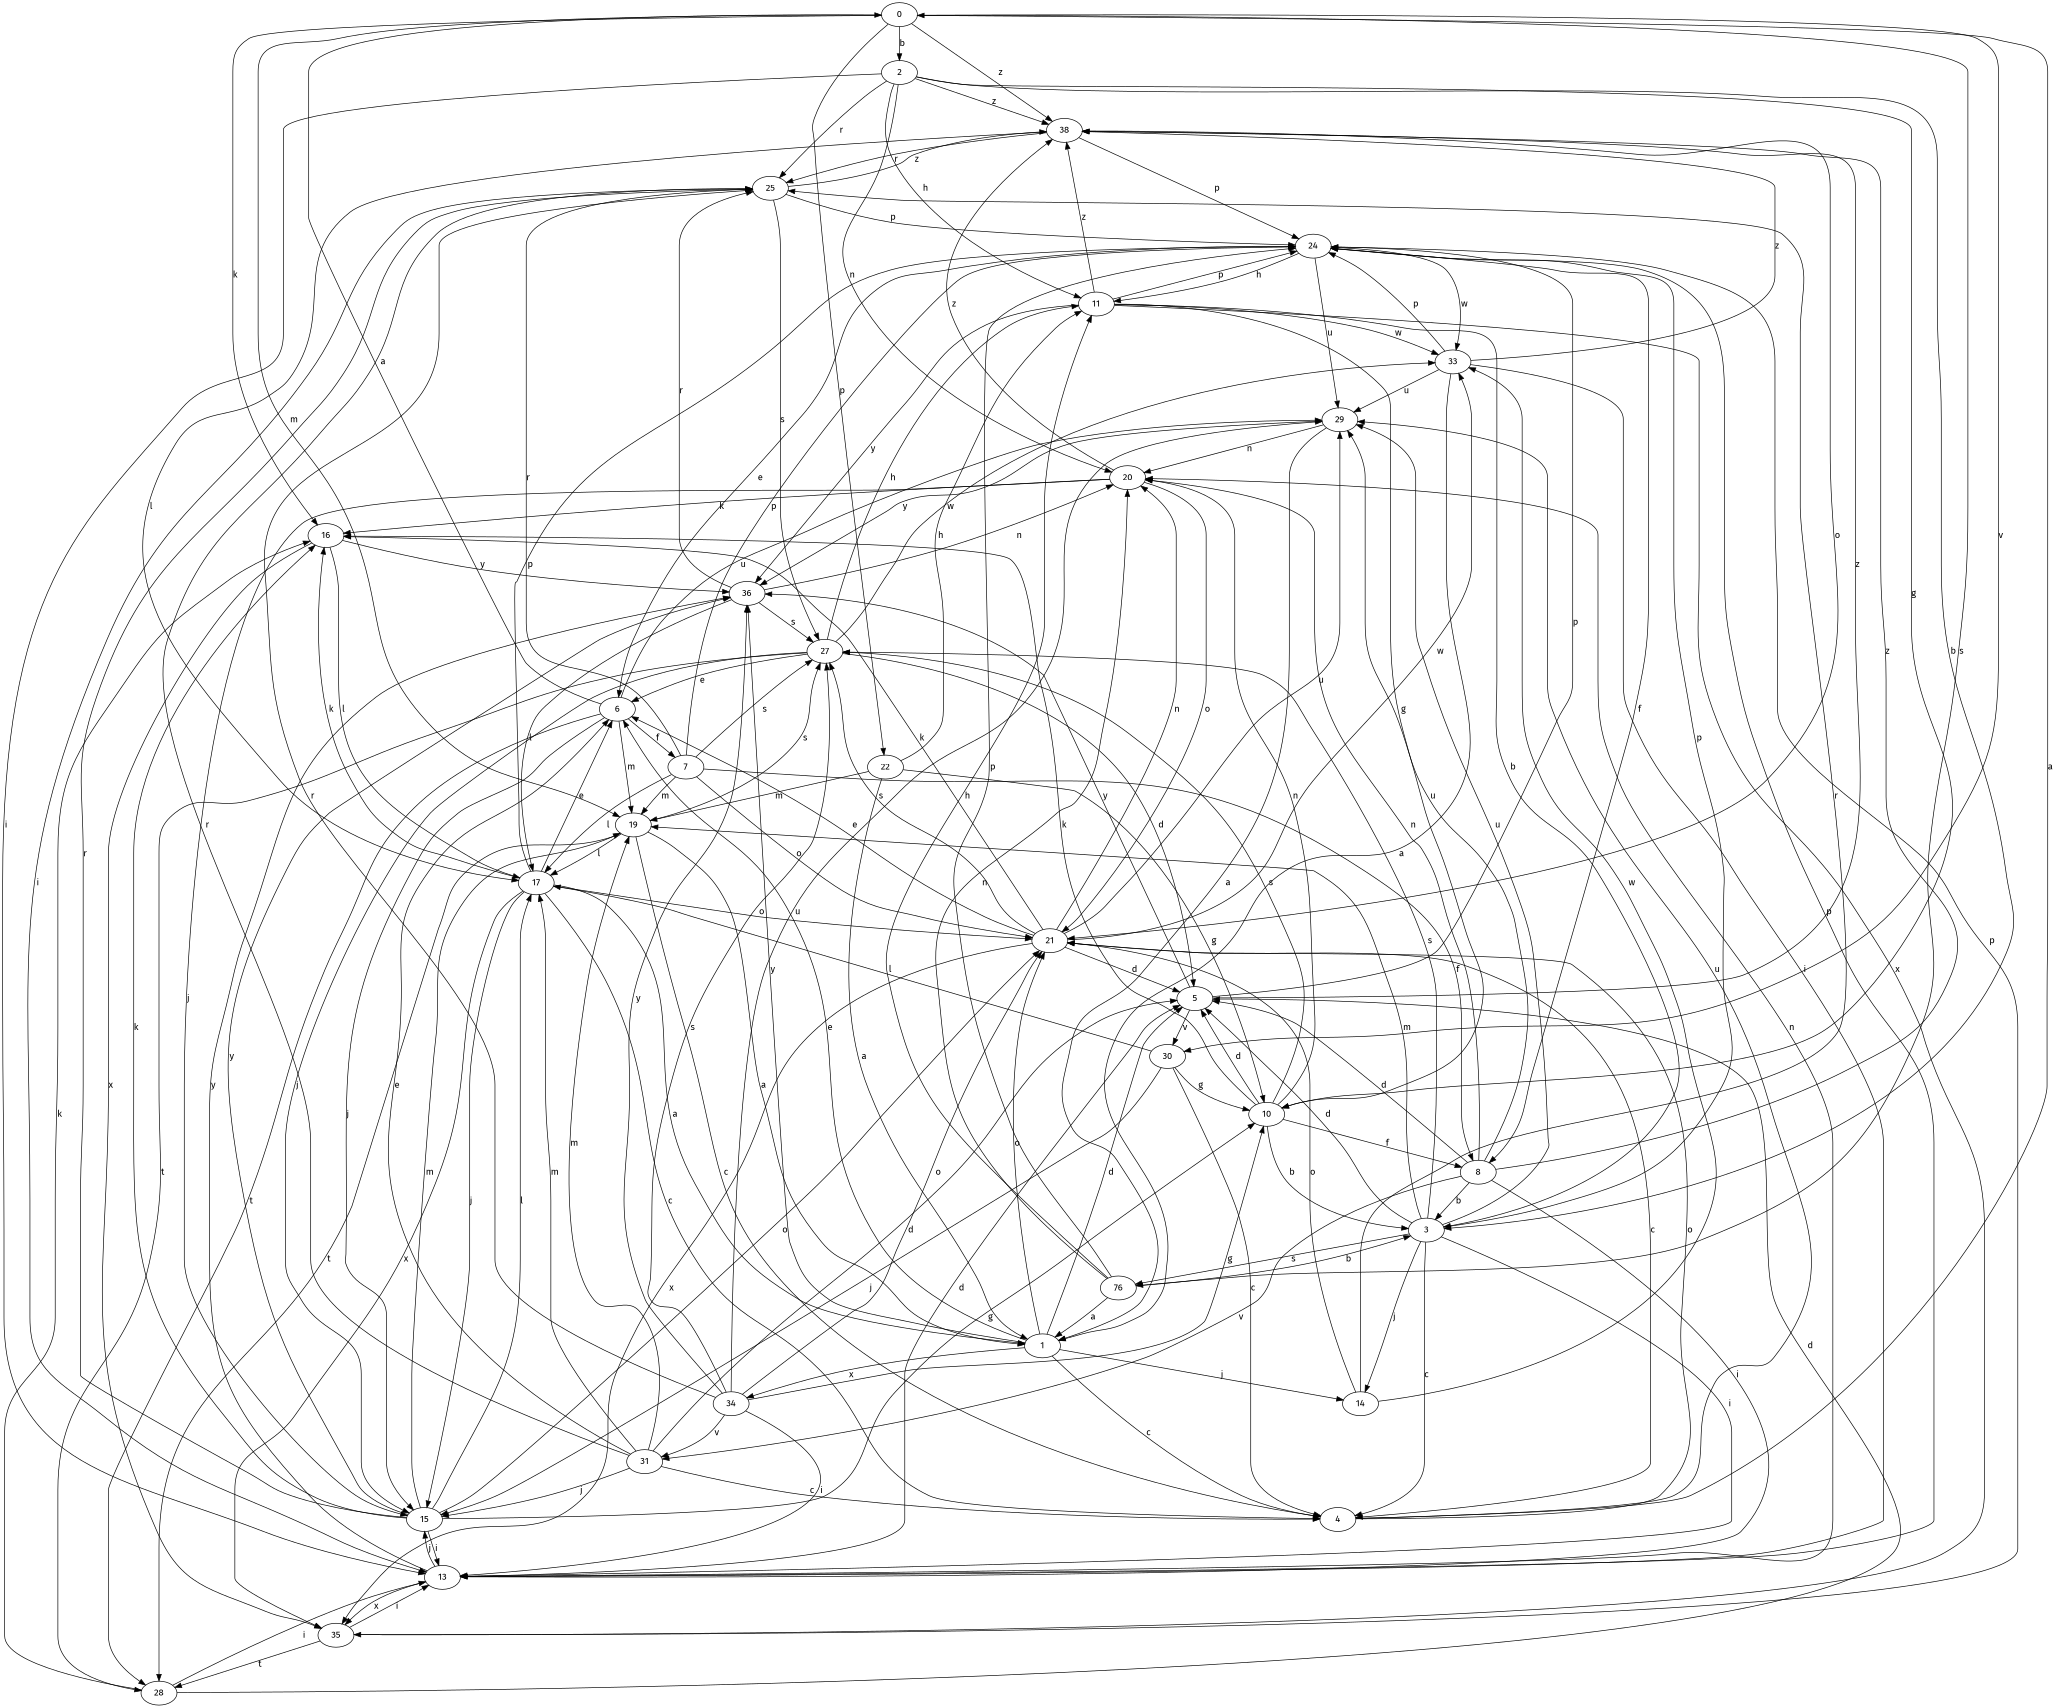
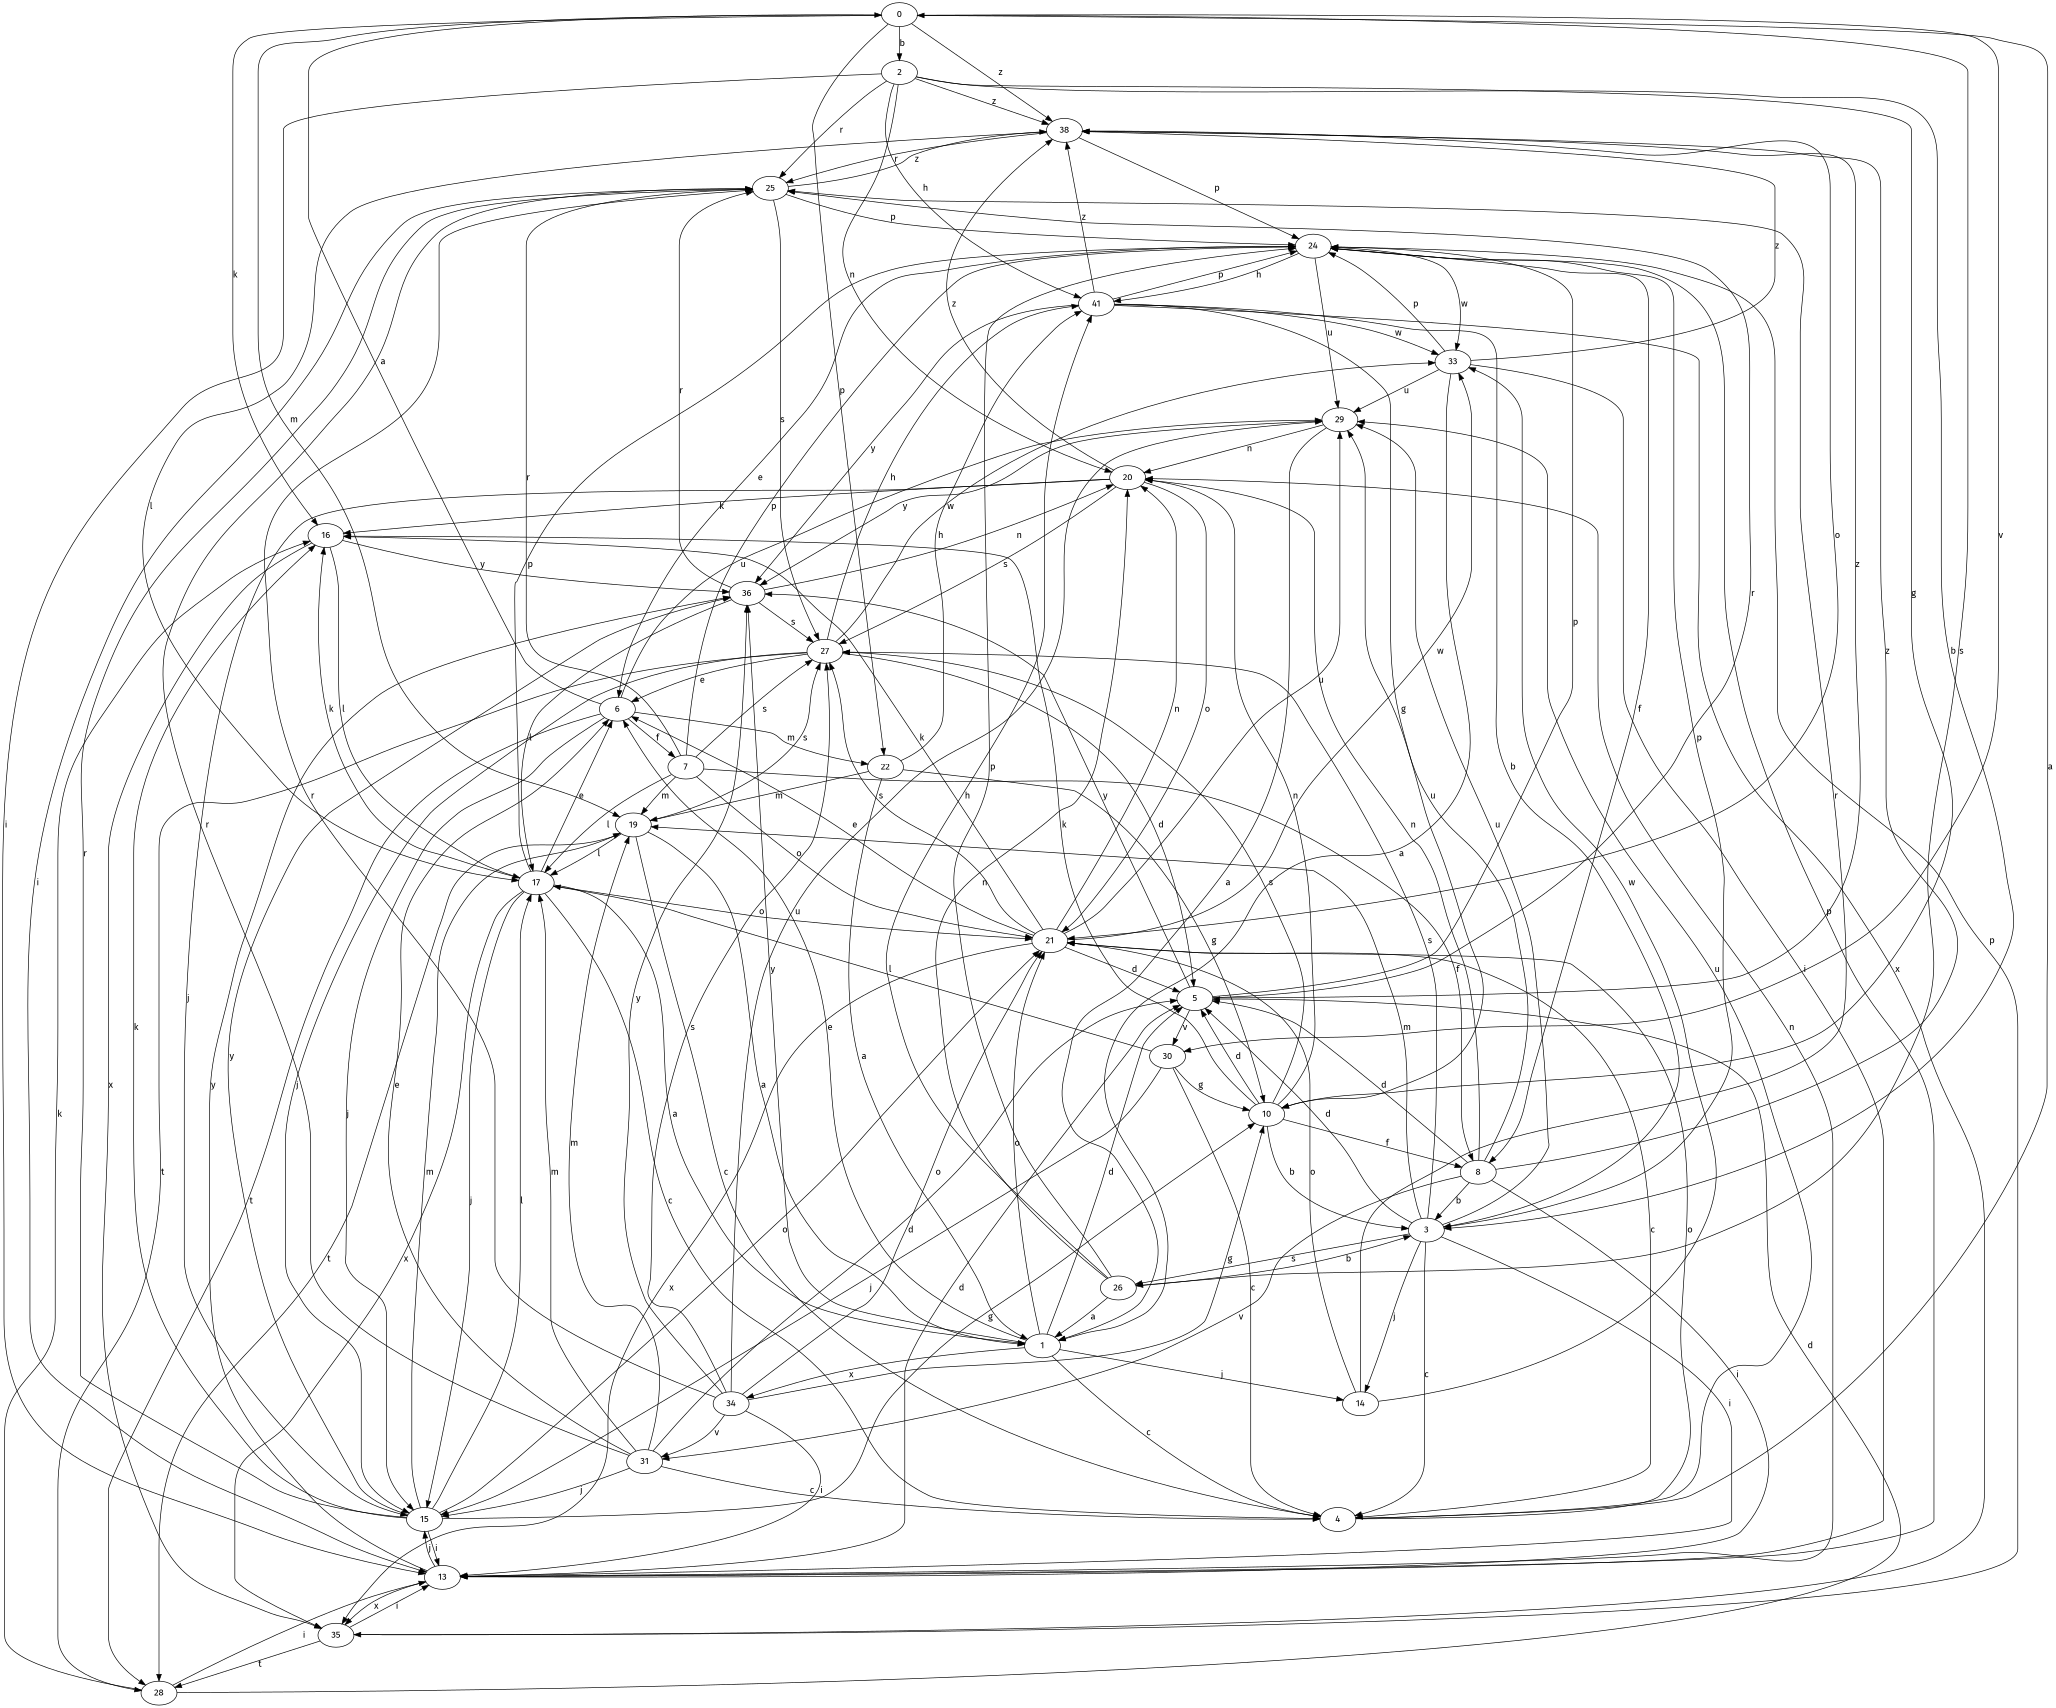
(1096, 304) -> (1096, 304)
none -> (1747, 330)
none -> (991, 567)
(625, 764) -> (751, 729)
(1118, 1288) -> (1118, 1288)
